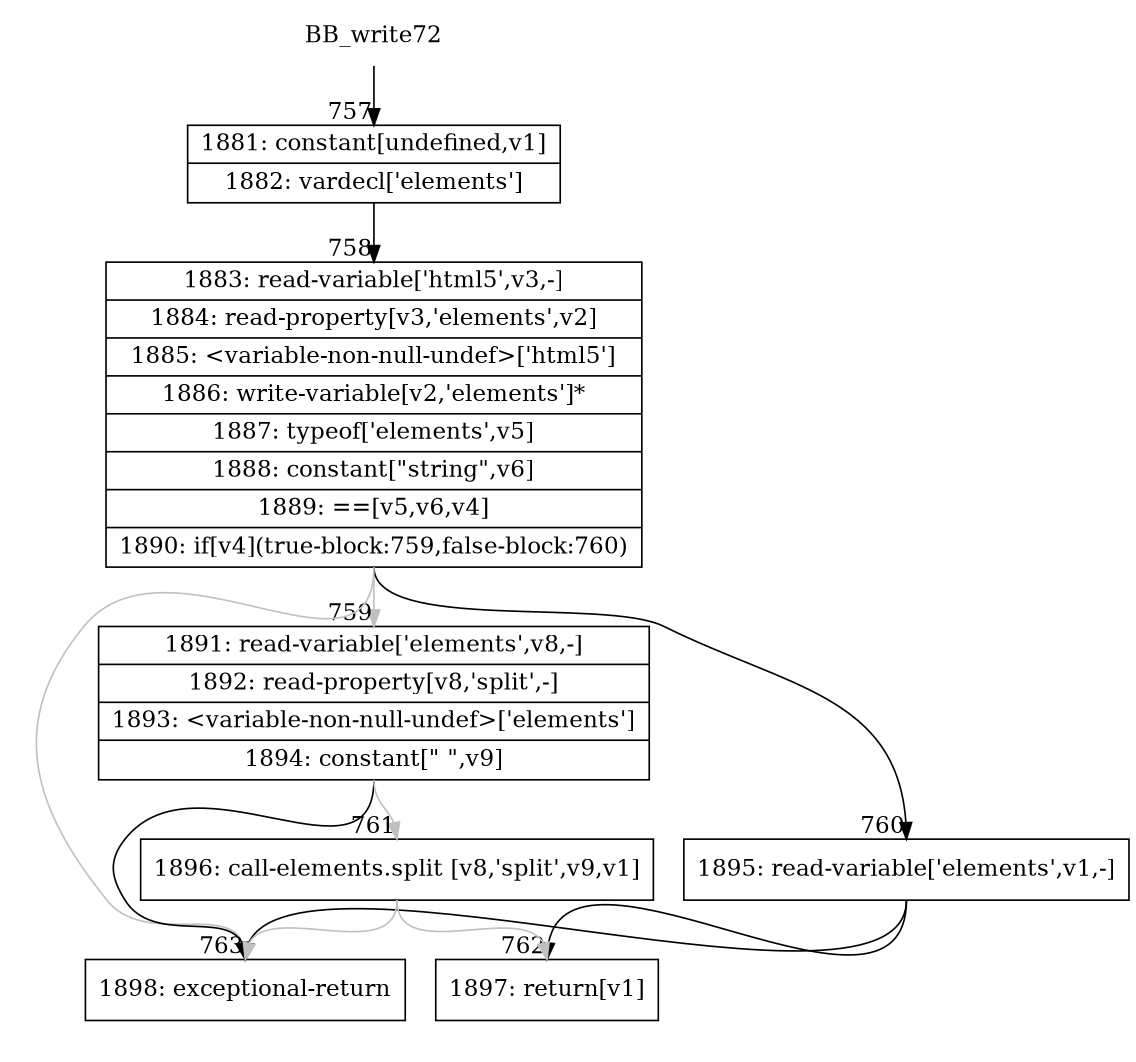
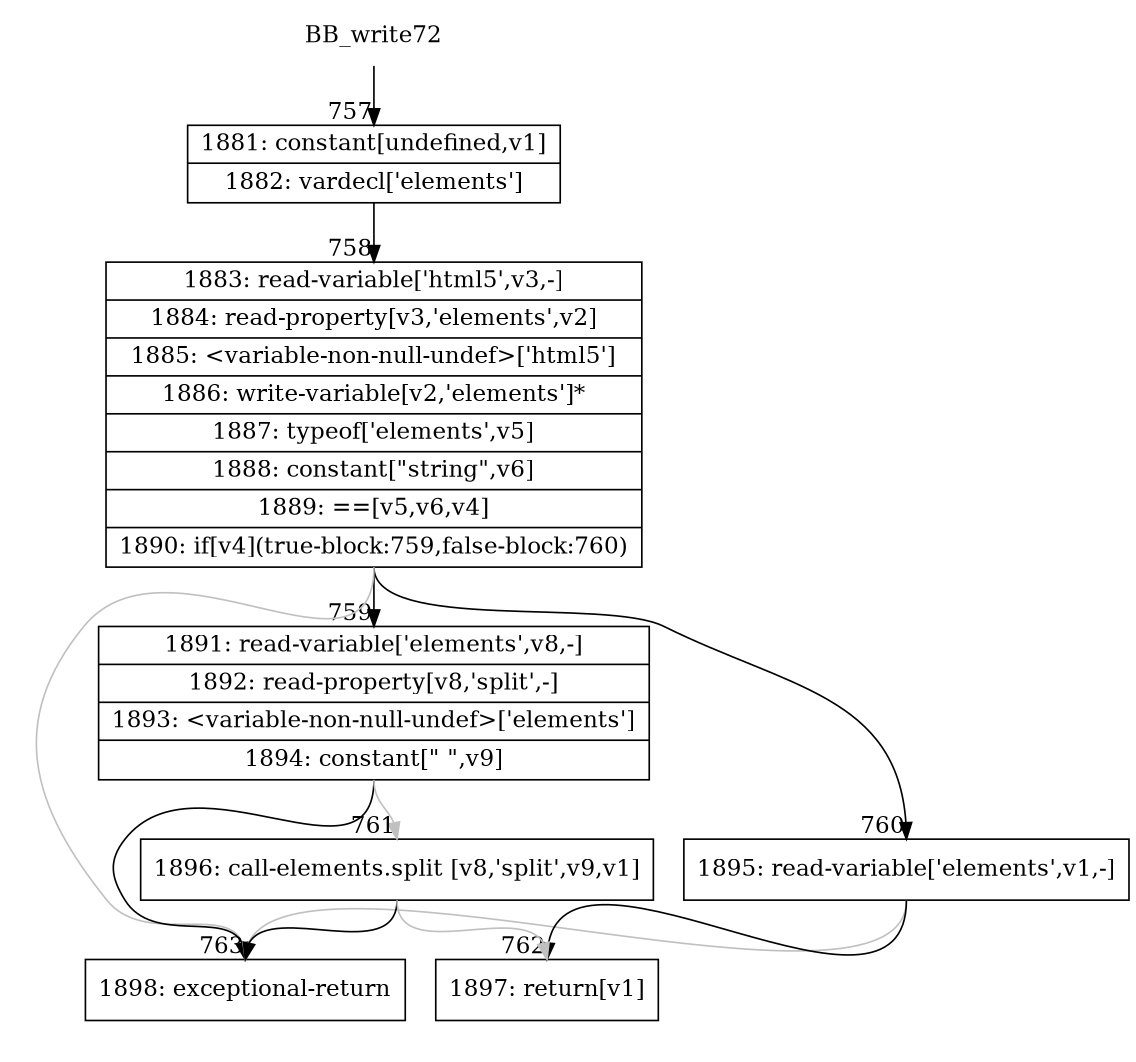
(374, 588) -> (374, 588)
(330, 931) -> (330, 931)
(583, 931) -> (583, 931)
